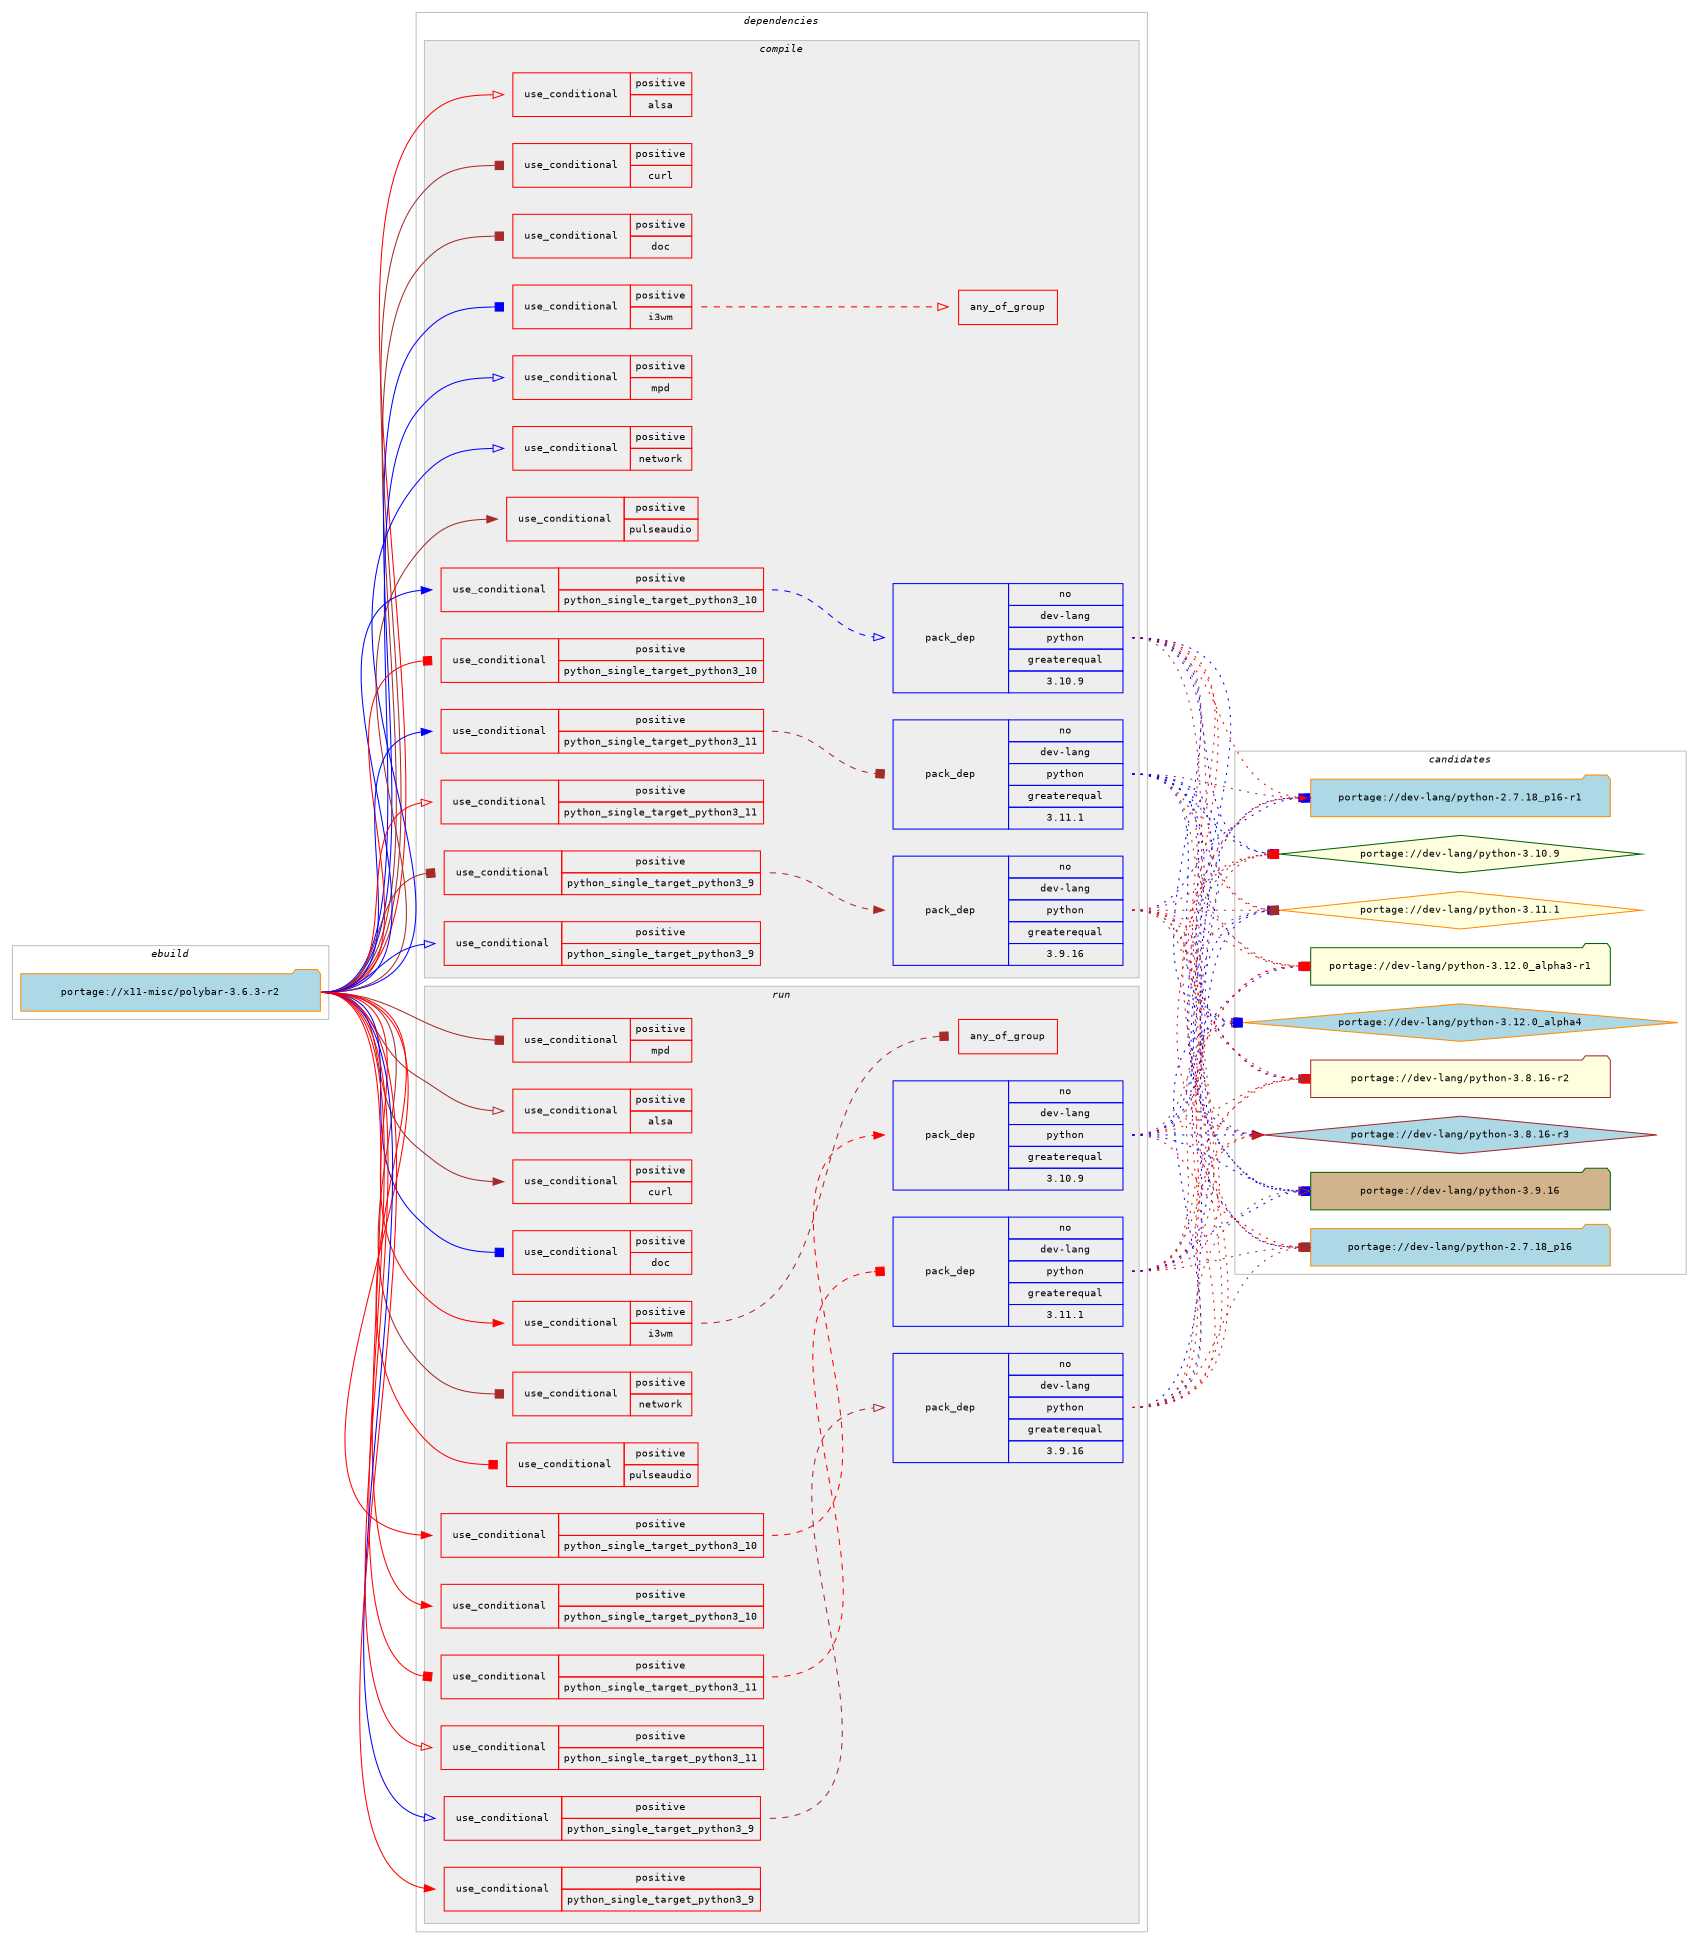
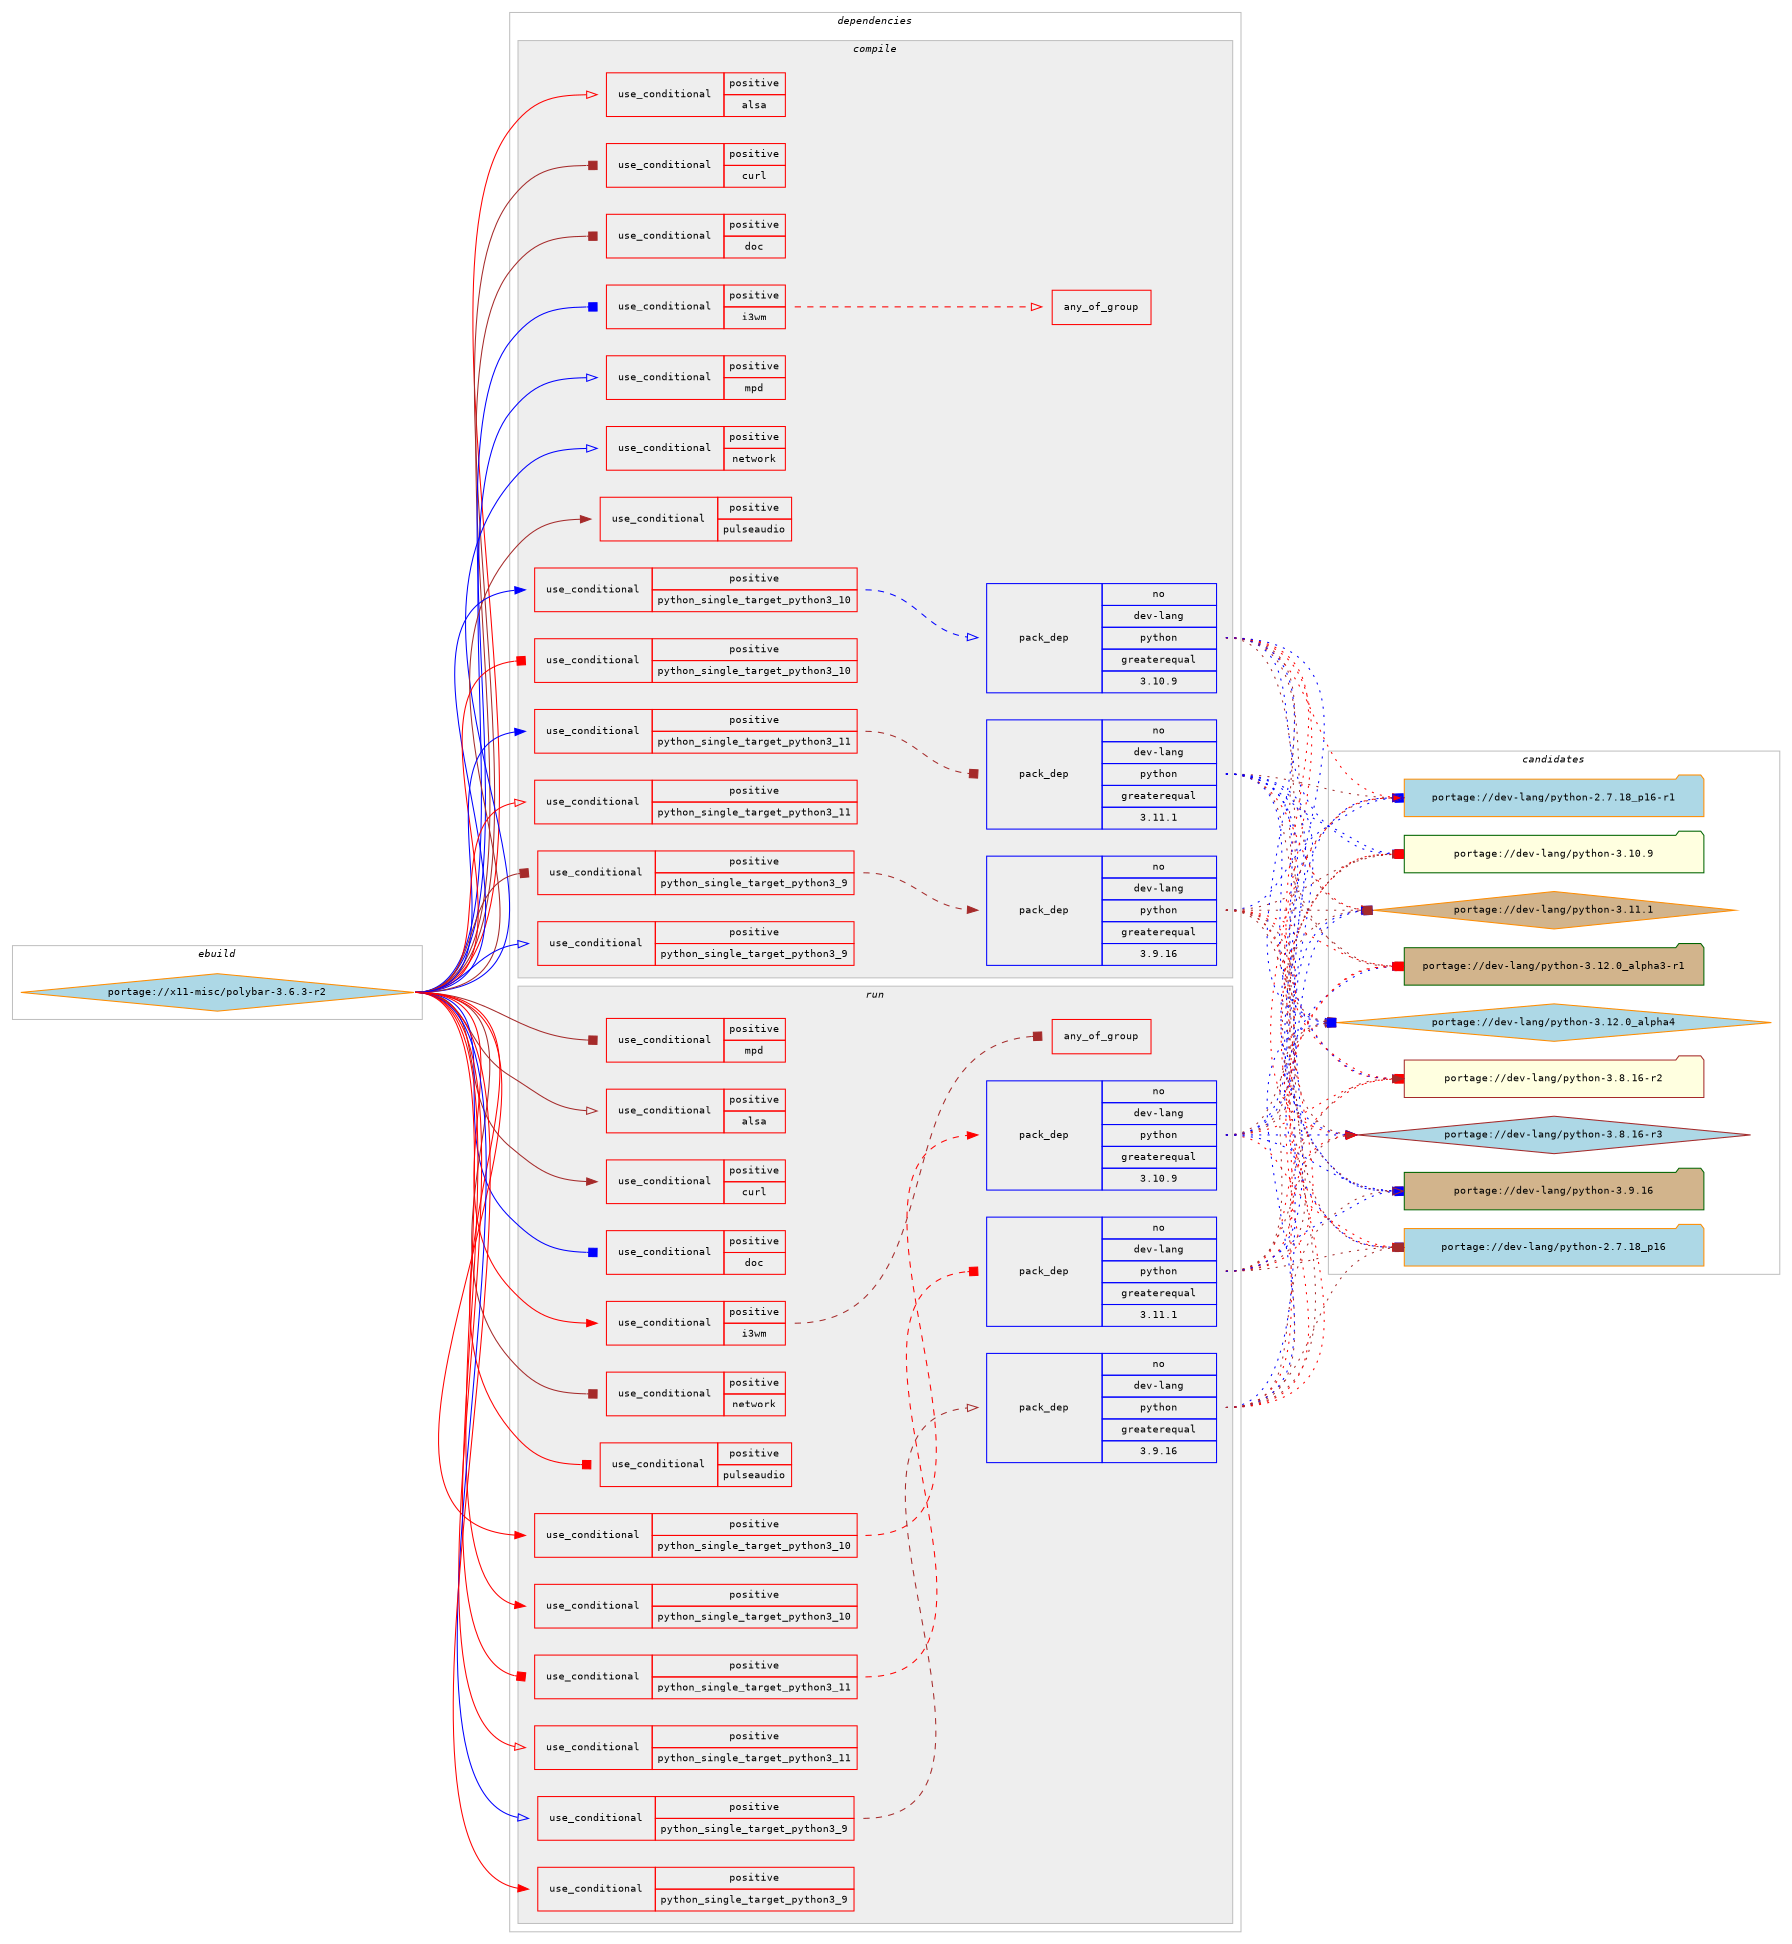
(1461, 854) -> (1554, 854)
(1461, 910) -> (1554, 910)
(1461, 966) -> (1554, 966)
(171, 992) -> (217, 992)
